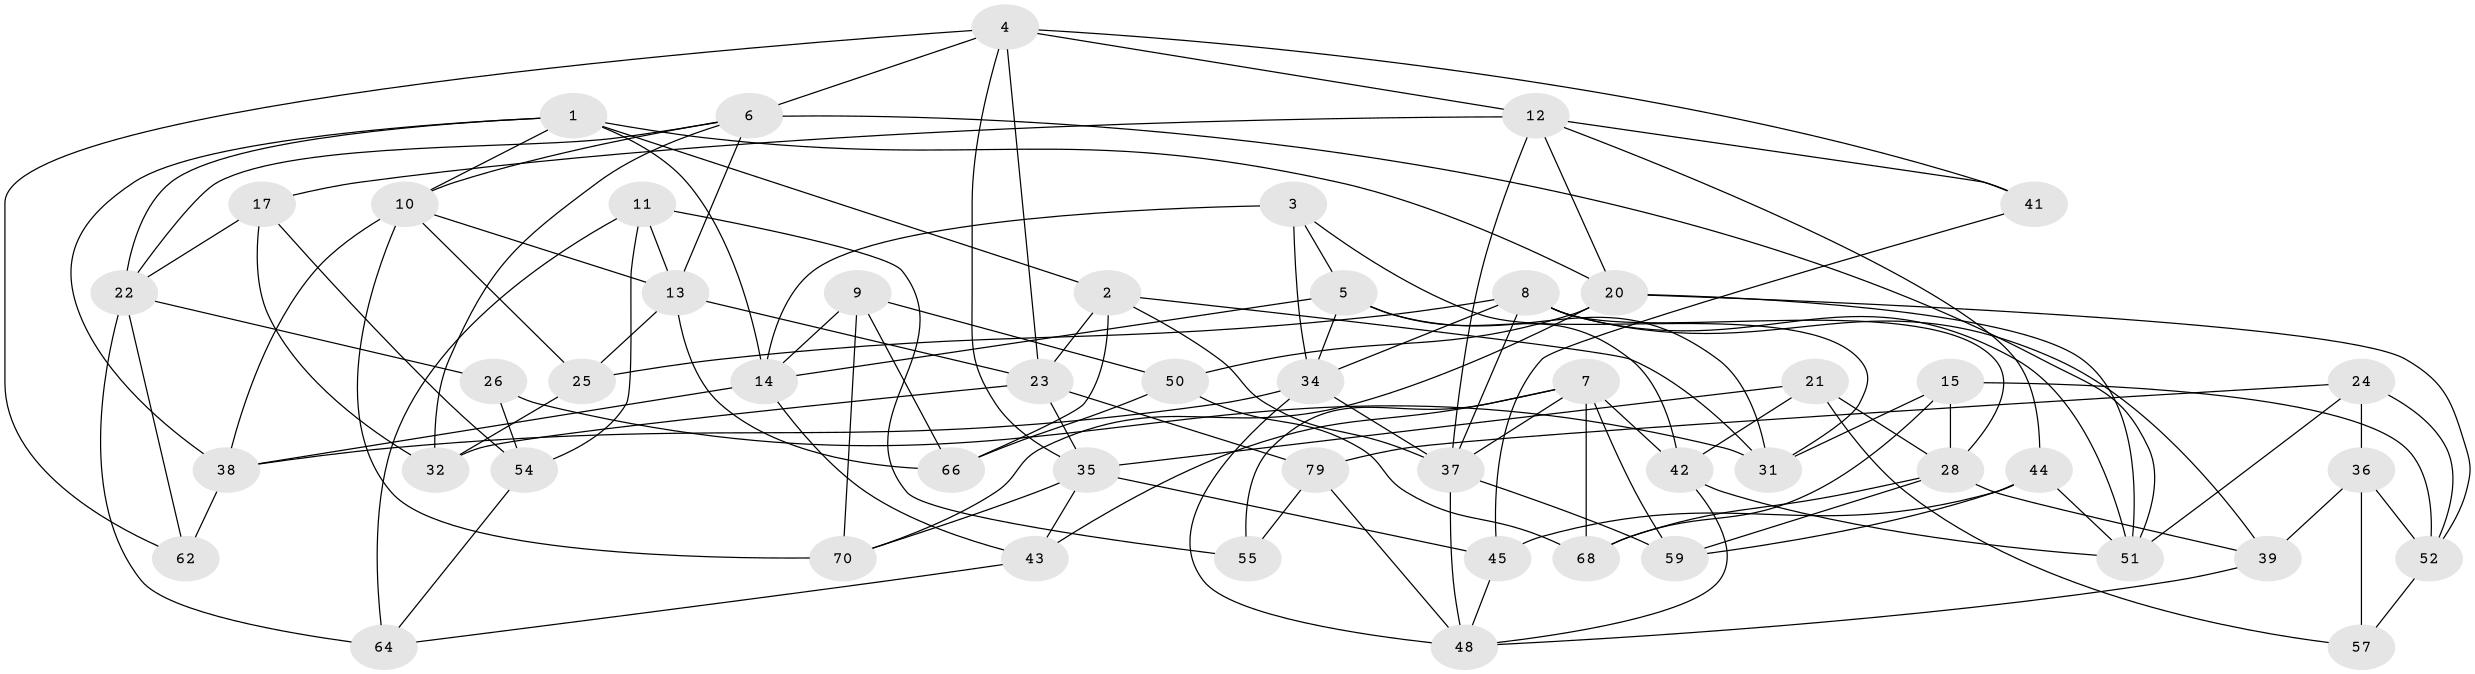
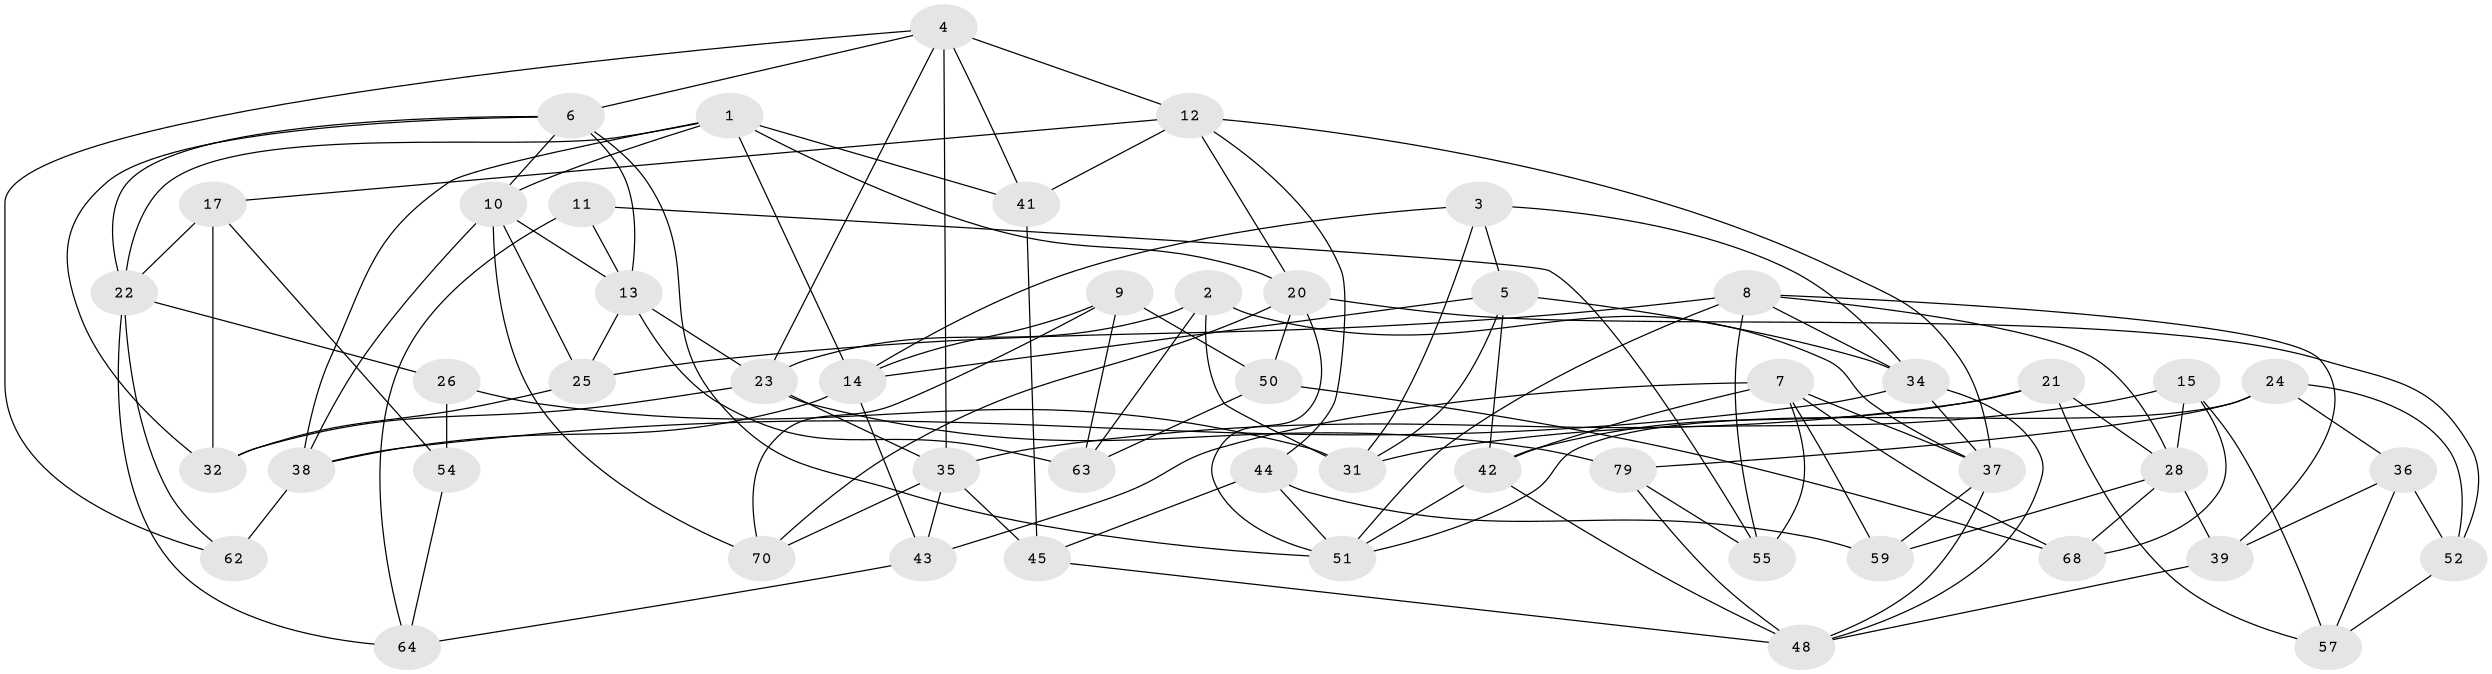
(840, 204) -> (866, 157)
(631, 362) -> none
(1488, 382) -> (1738, 438)
(2246, 399) -> (2268, 503)
(951, 470) -> (1082, 470)
